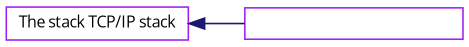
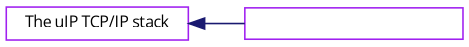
(97, 24) -> (97, 24)
